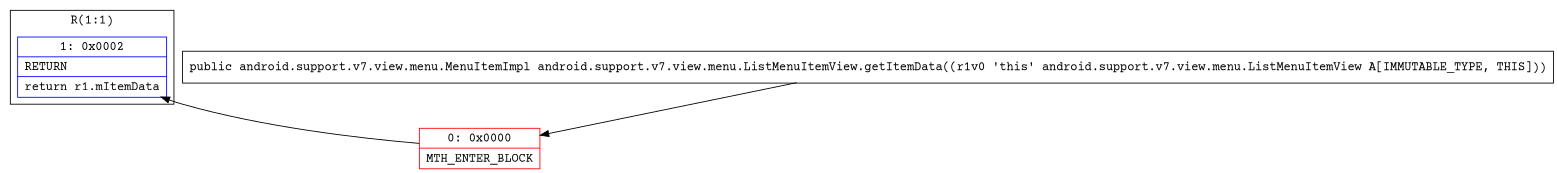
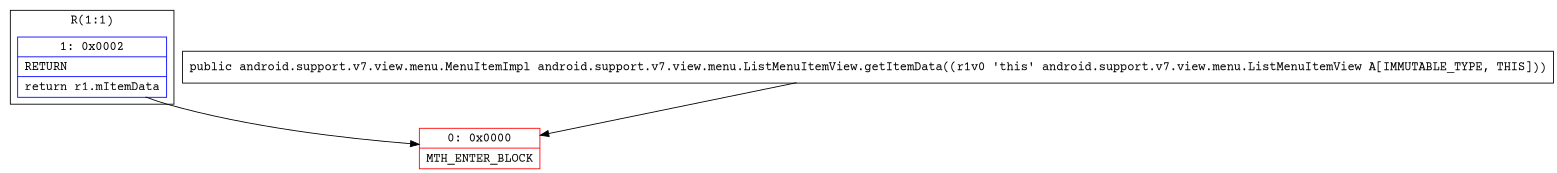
(293, 128) -> (277, 128)
